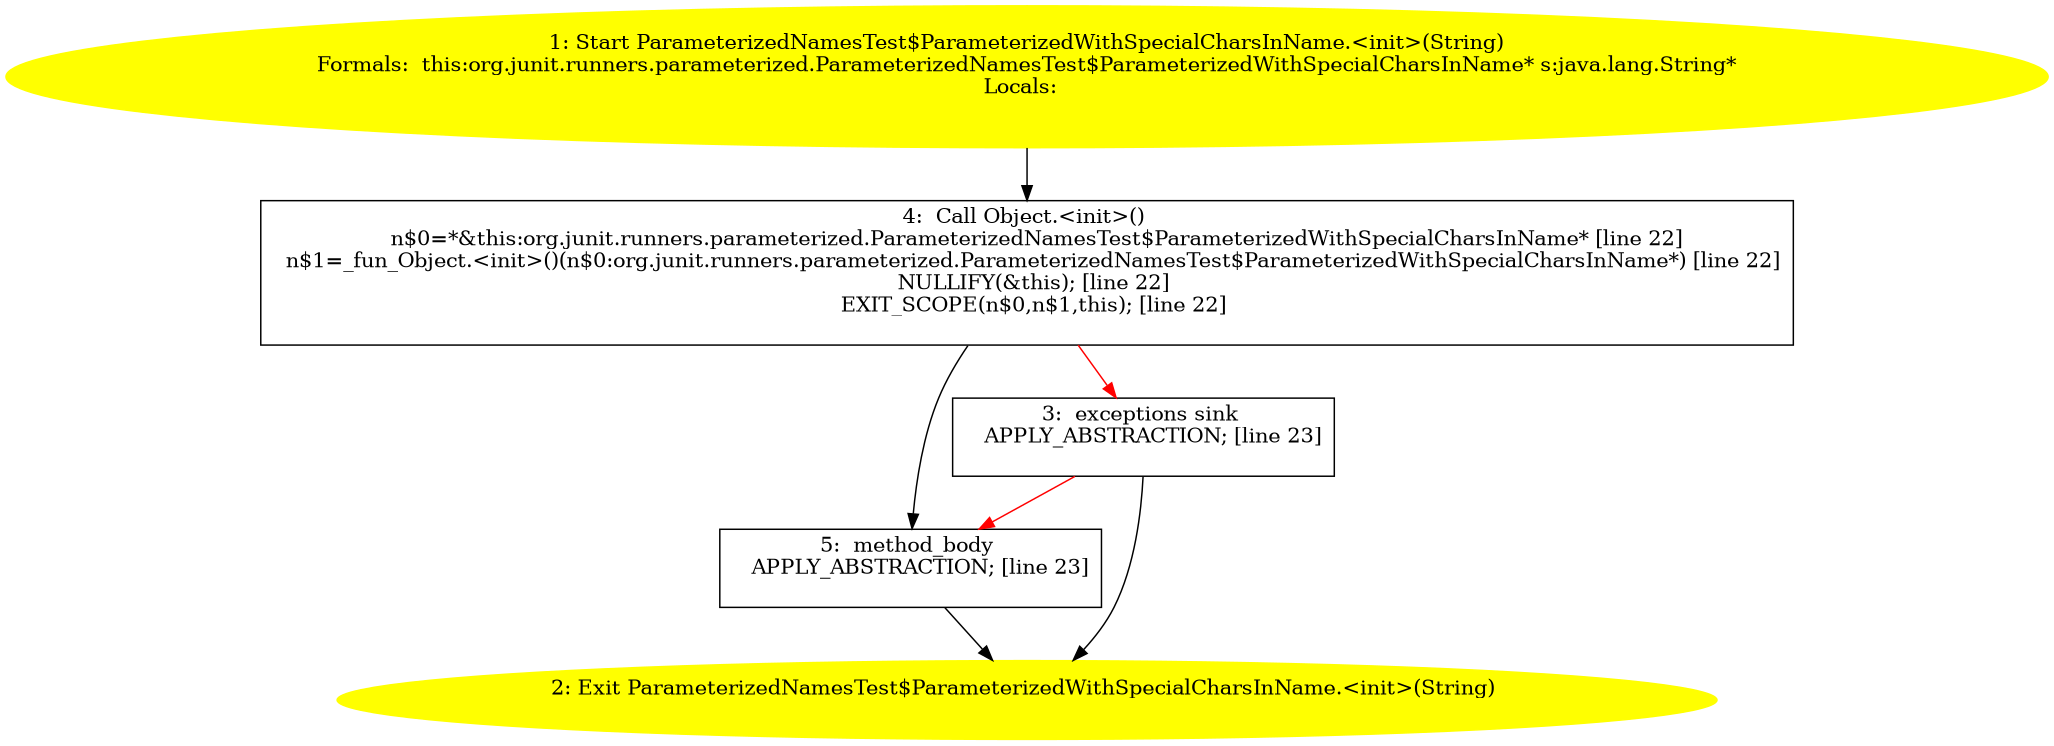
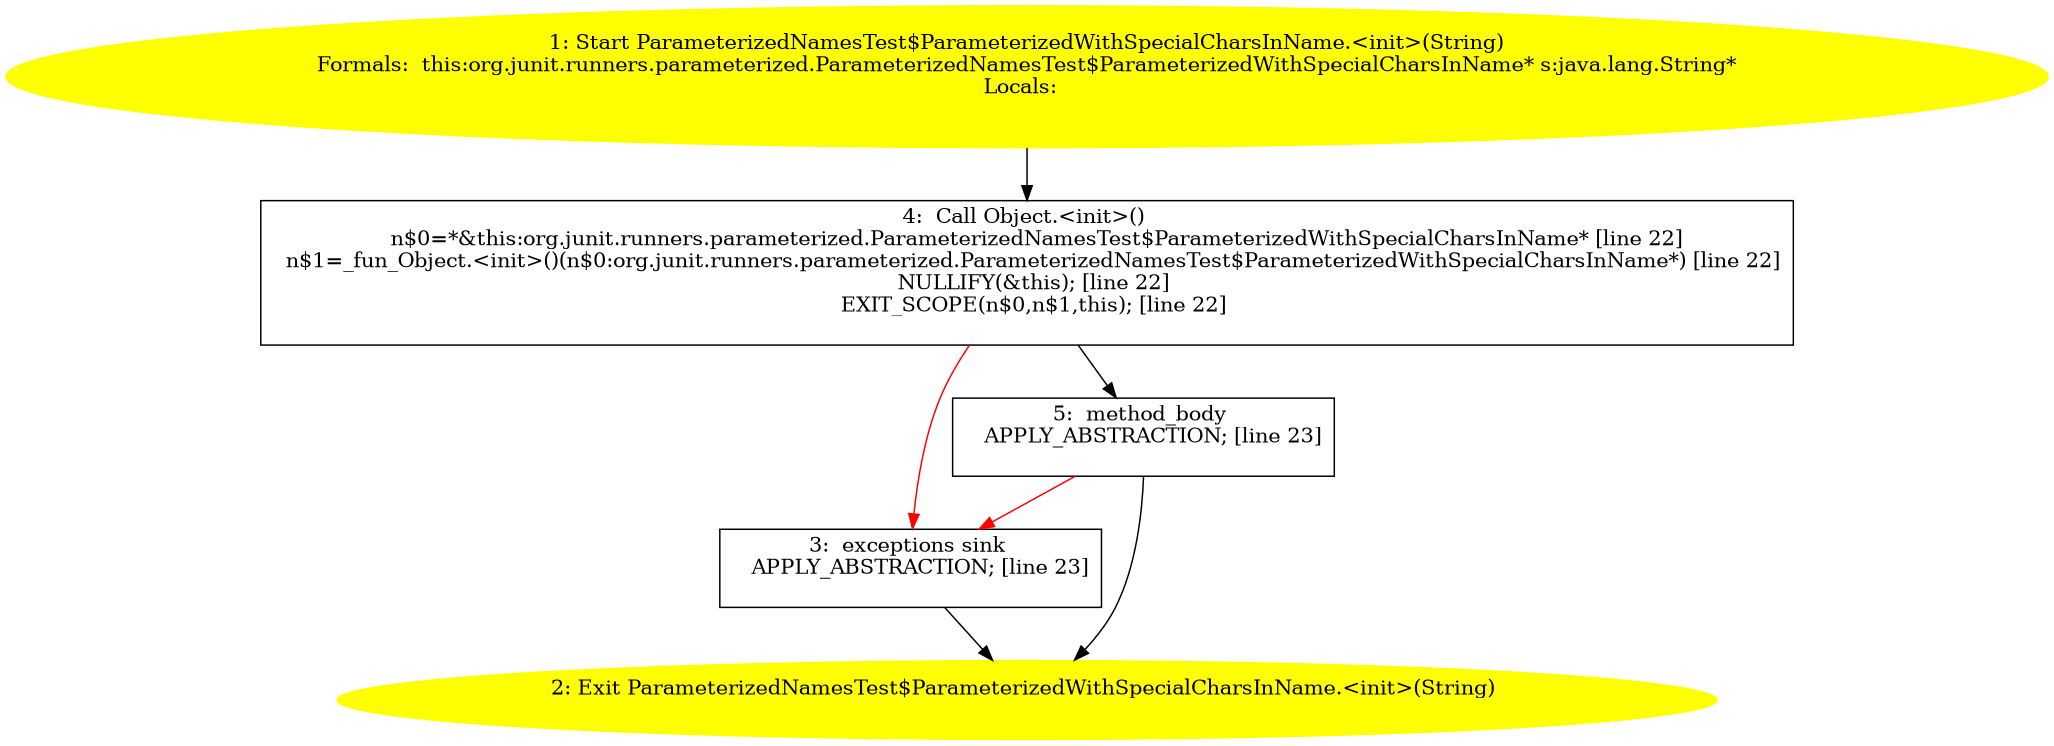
(1034, 499) -> (1034, 499)
